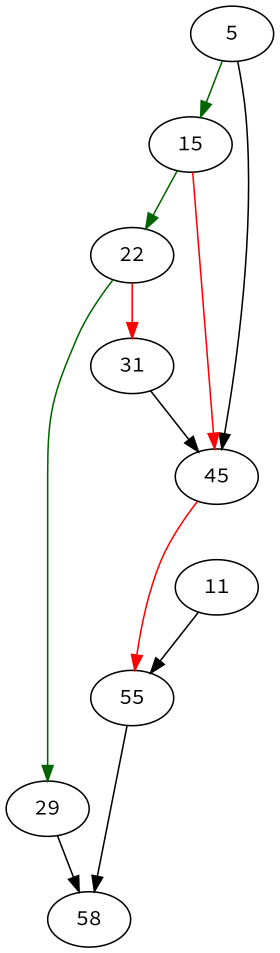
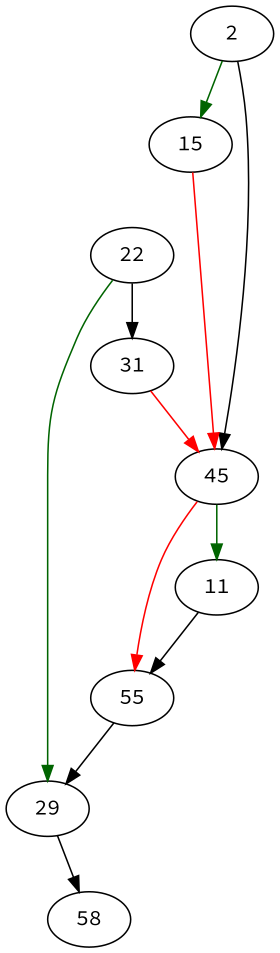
(232, 34) -> (232, 34)
(165, 193) -> none
(132, 303) -> (132, 303)
(170, 415) -> (170, 415)
none -> (217, 524)
(112, 801) -> (95, 747)
